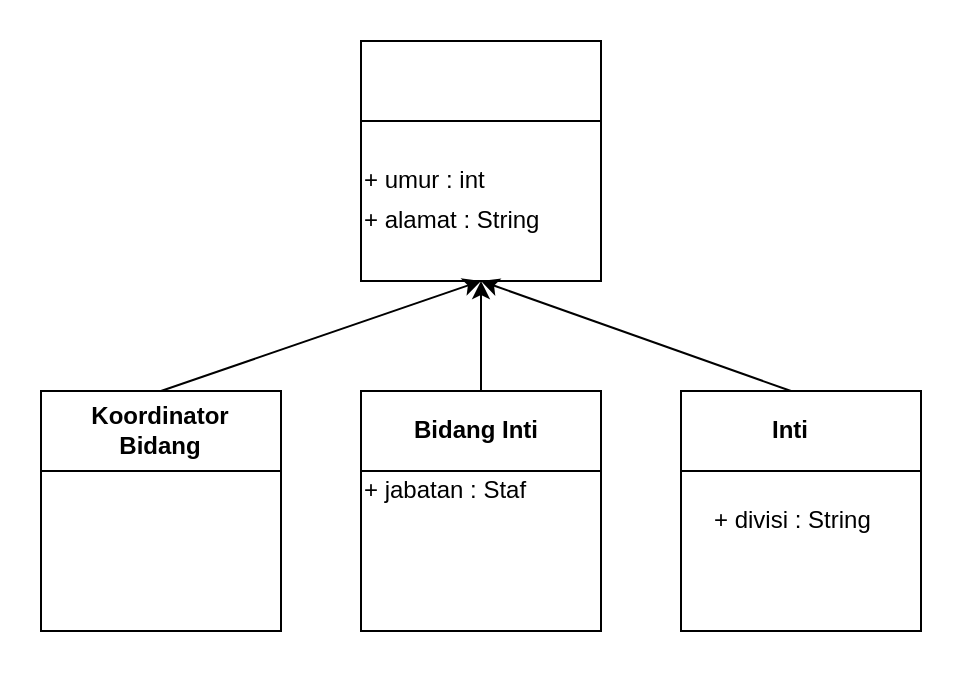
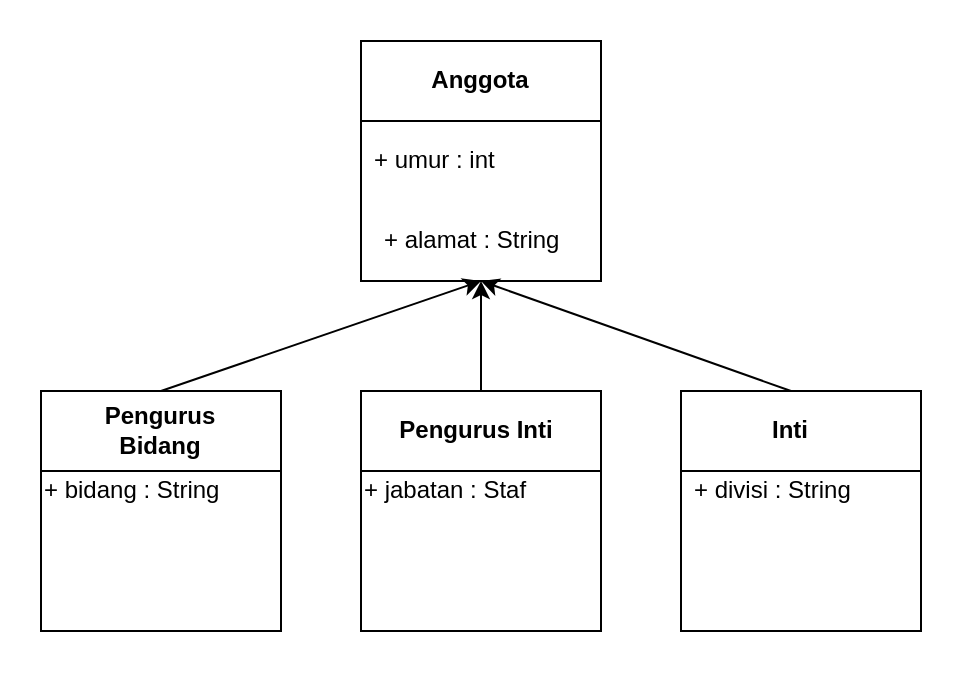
none -> (481, 81)
(451, 181) -> (461, 161)
(451, 221) -> (471, 241)
(161, 431) -> (161, 431)
(477, 431) -> (477, 431)
none -> (141, 491)
(811, 521) -> (791, 491)
